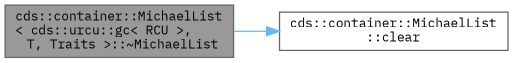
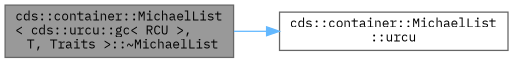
(394, 31) -> (394, 31)
